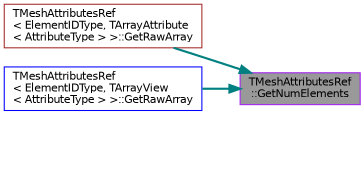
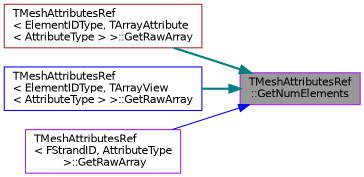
none -> (103, 151)
